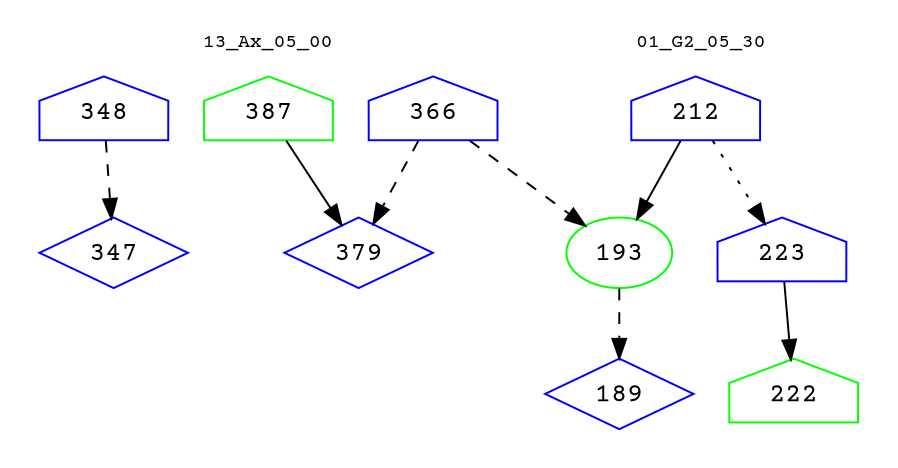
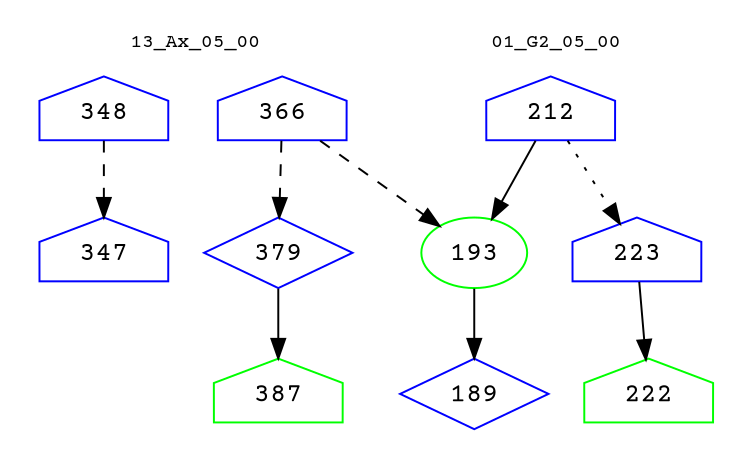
(702, 42) -> (557, 42)
(308, 174) -> (278, 314)
(114, 253) -> (104, 253)
(619, 314) -> (474, 314)
